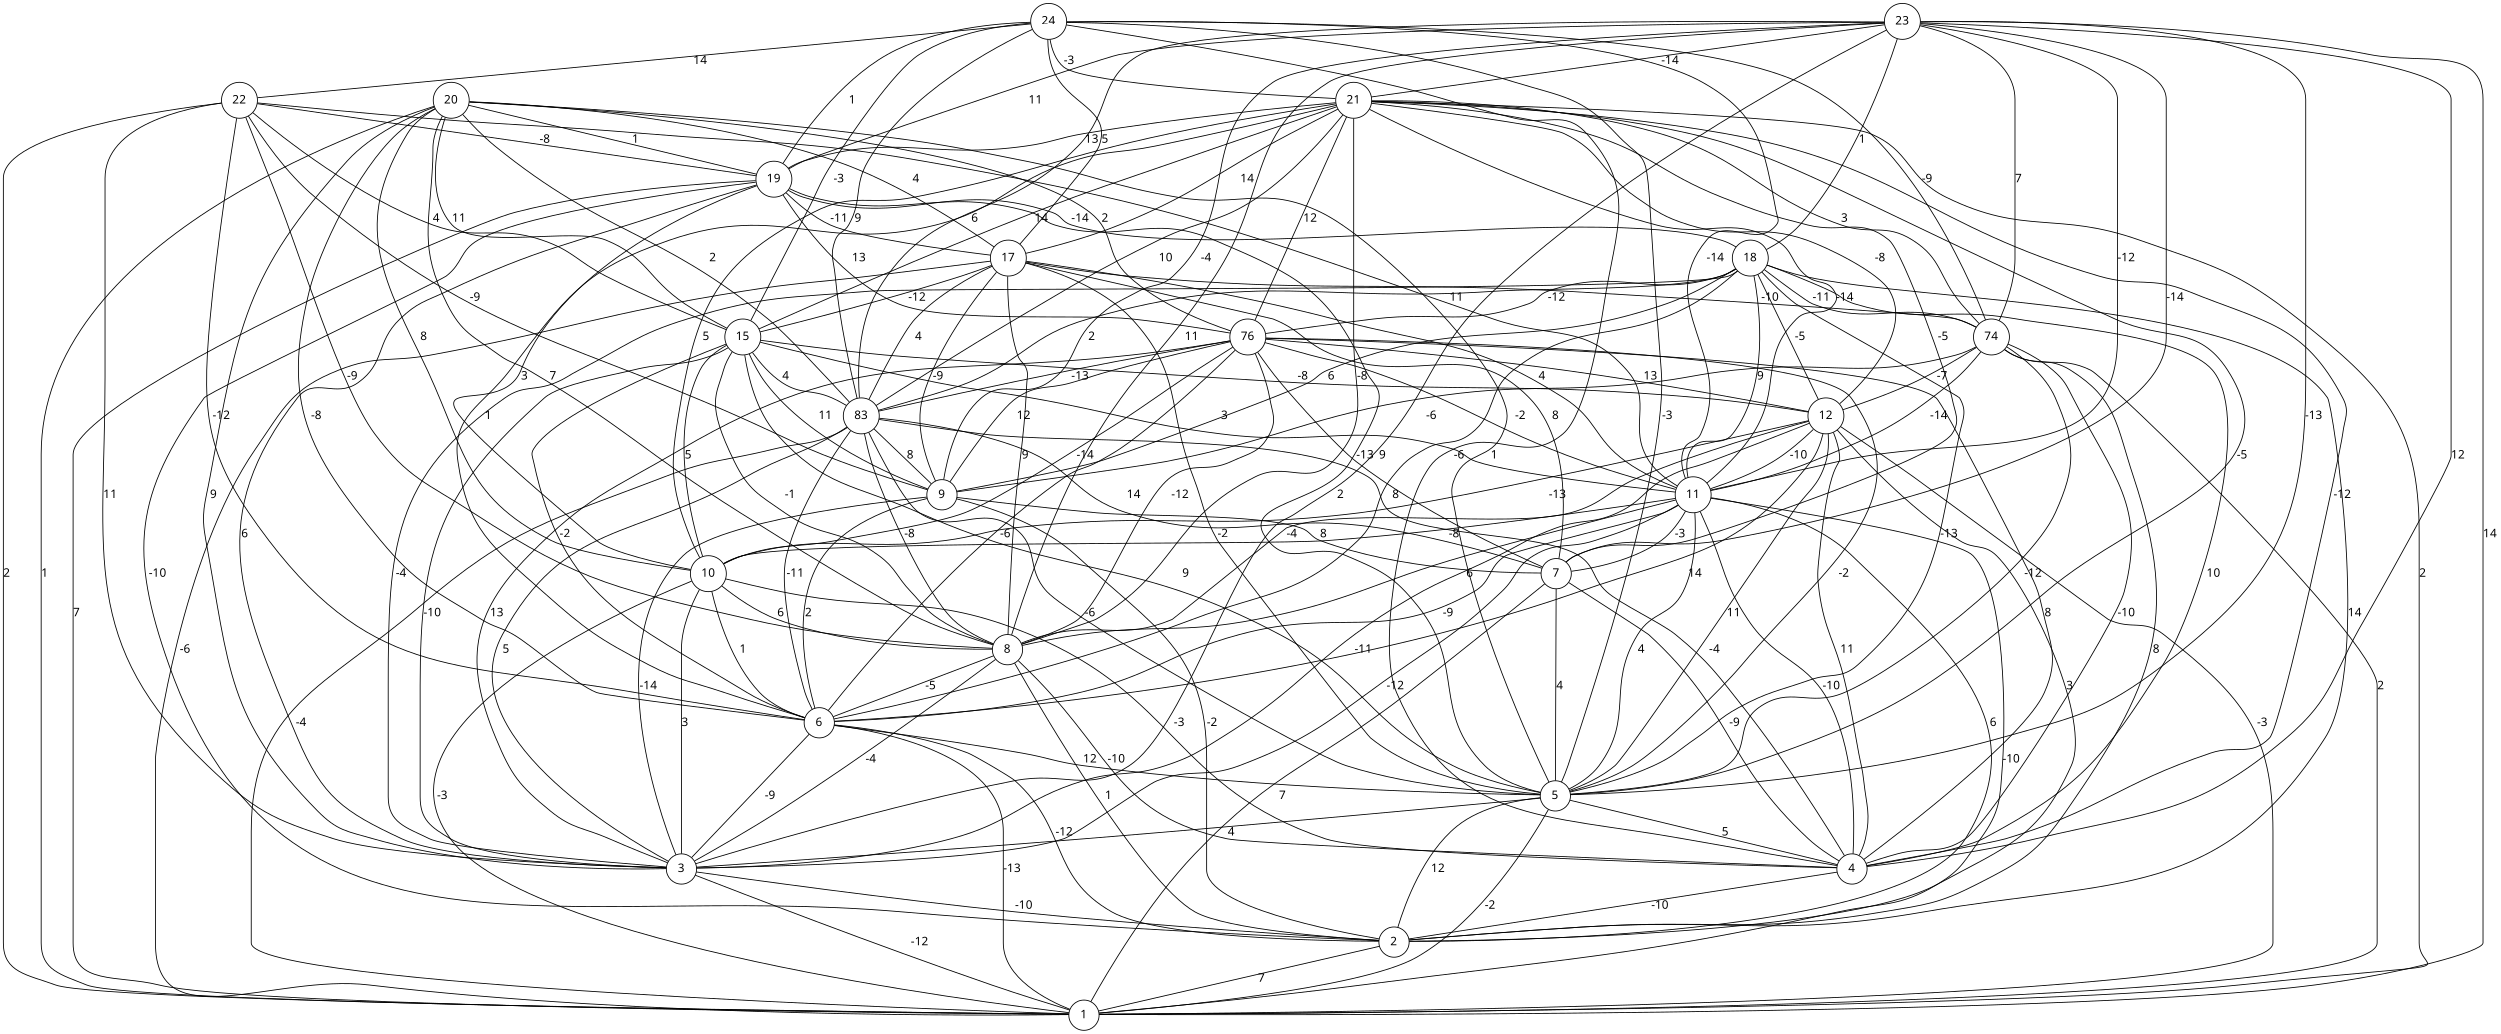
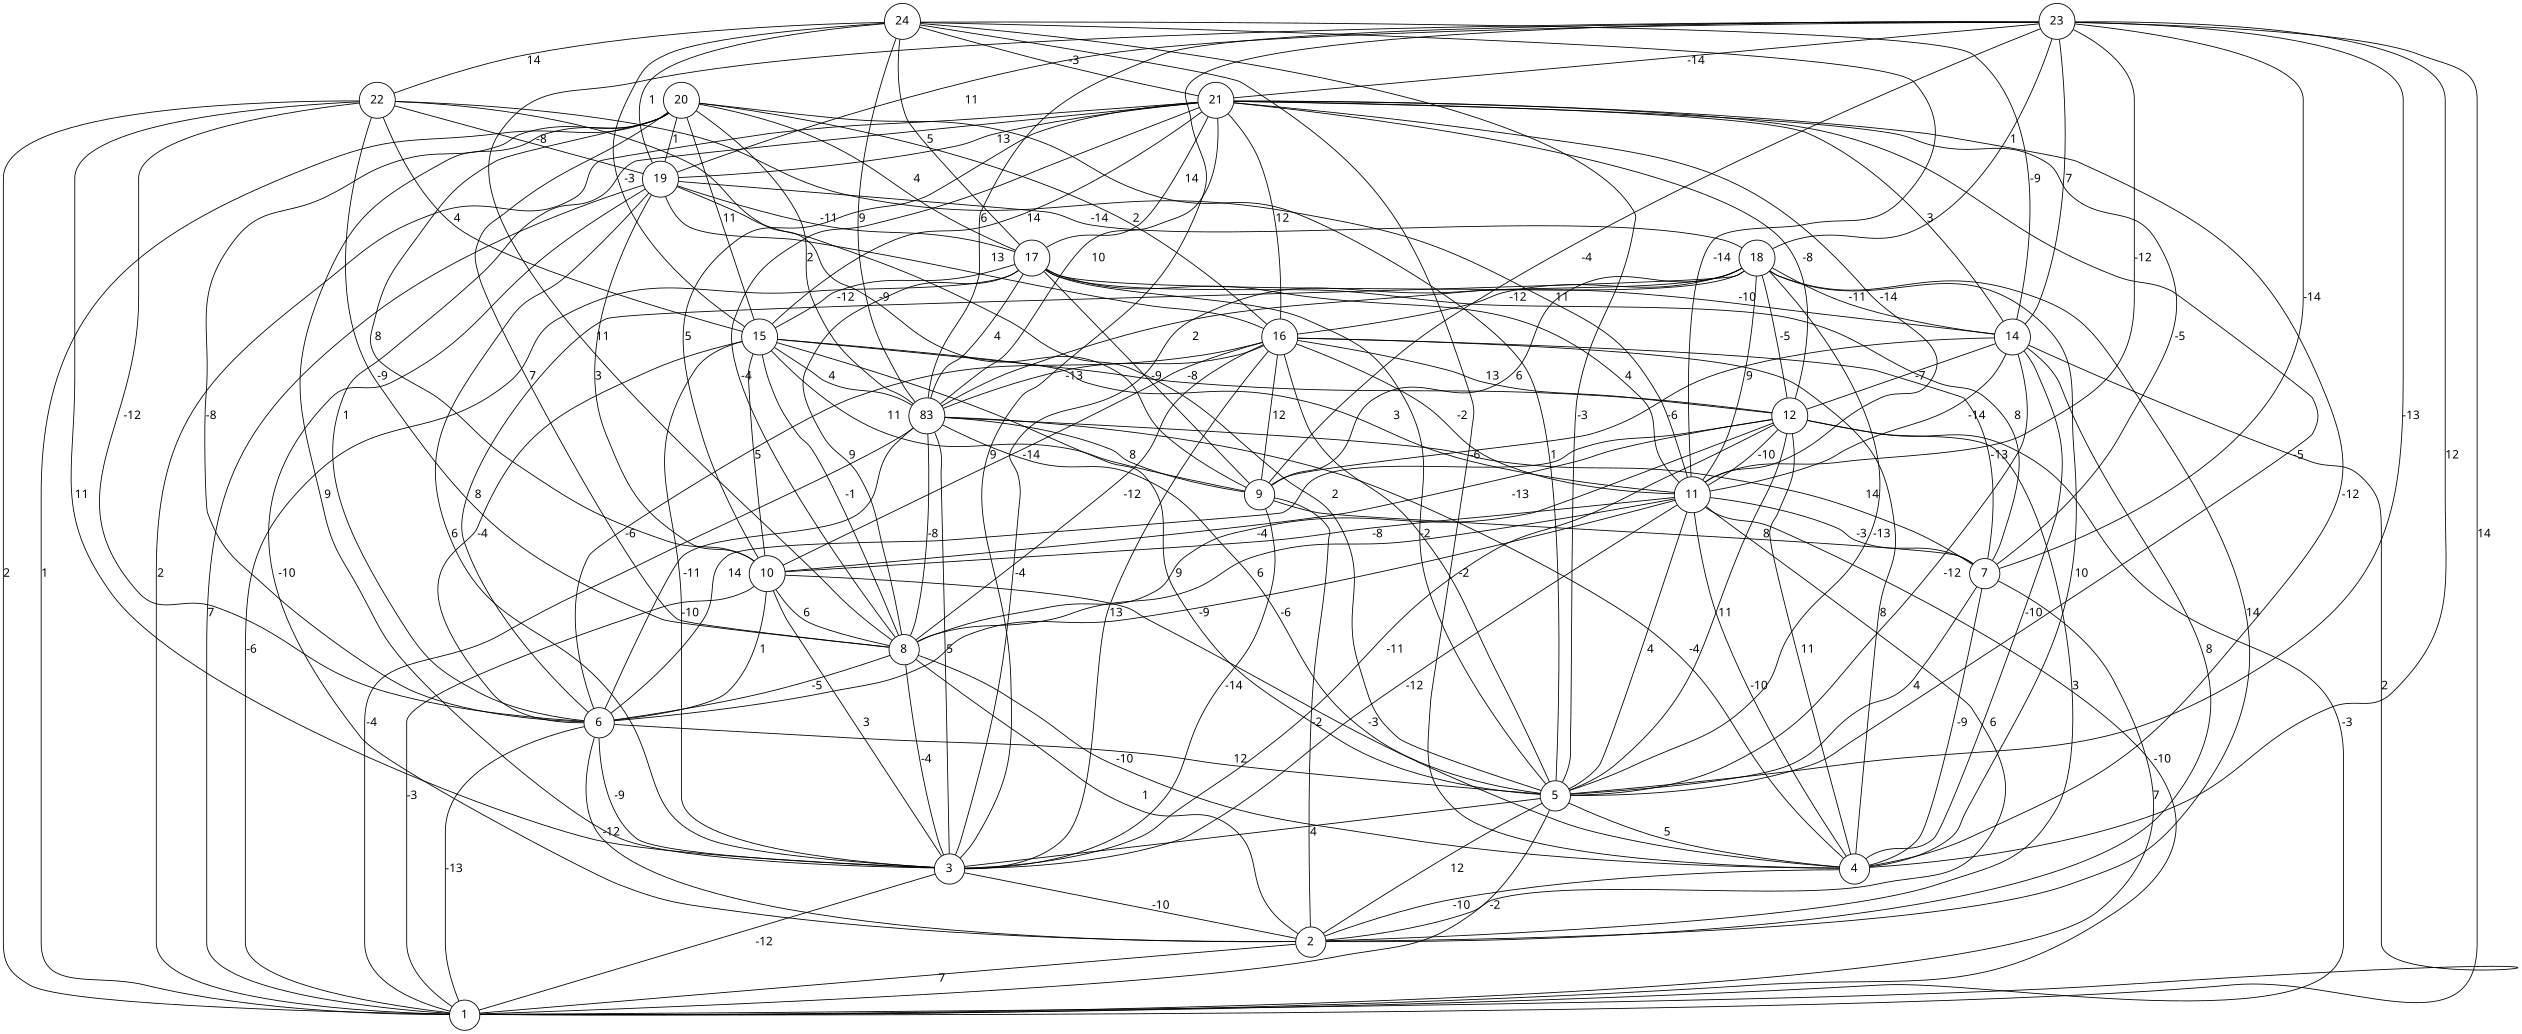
(1248, 337) -> (1280, 337)
(1991, 337) -> (2012, 337)
(1363, 376) -> (747, 376)
(565, 534) -> (483, 534)
(814, 572) -> none
